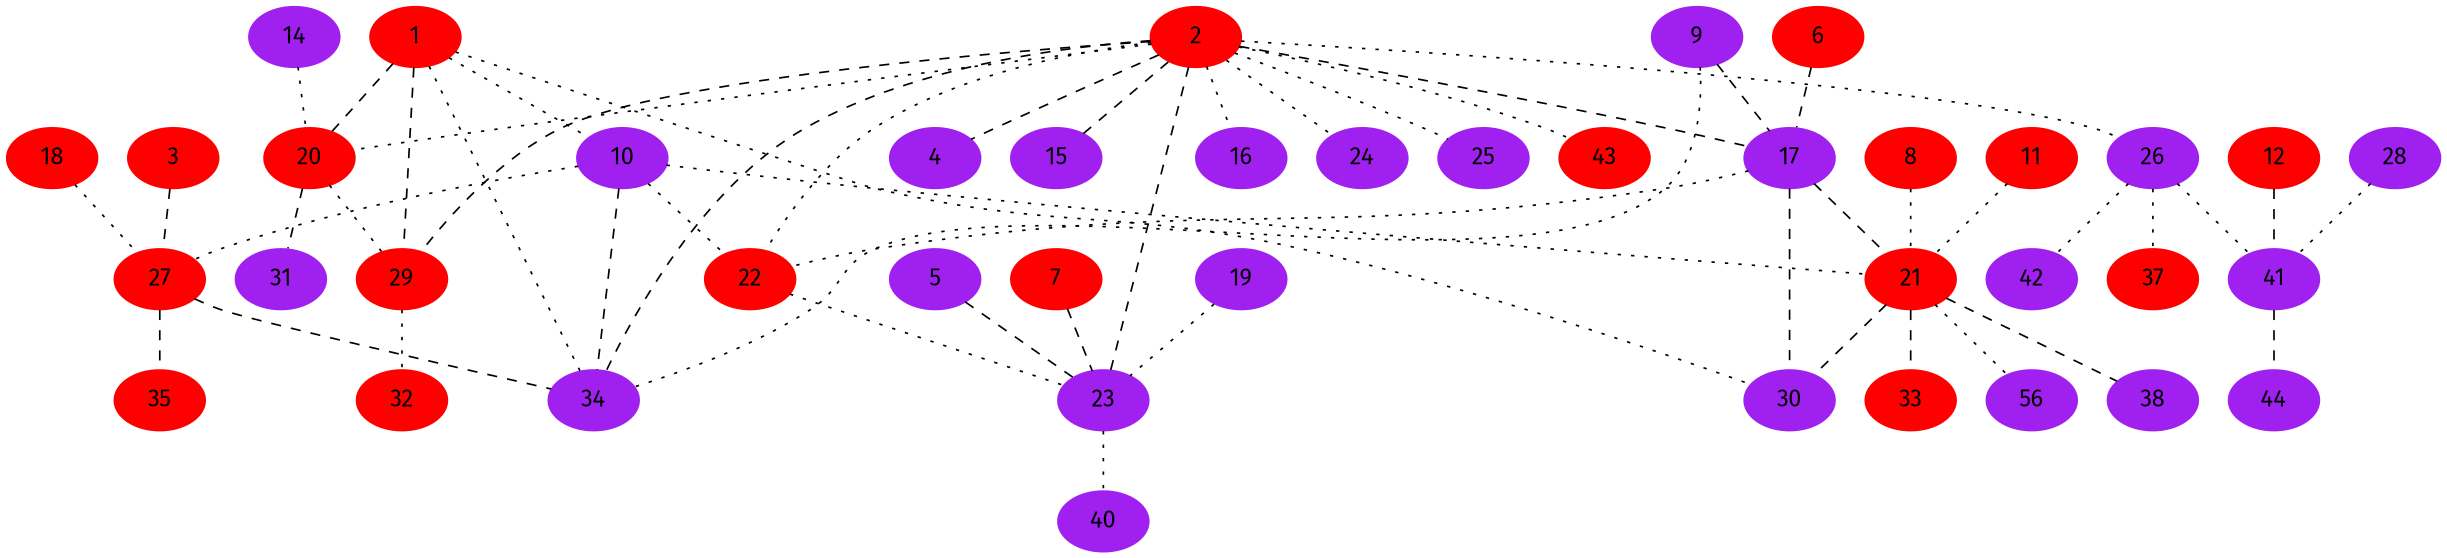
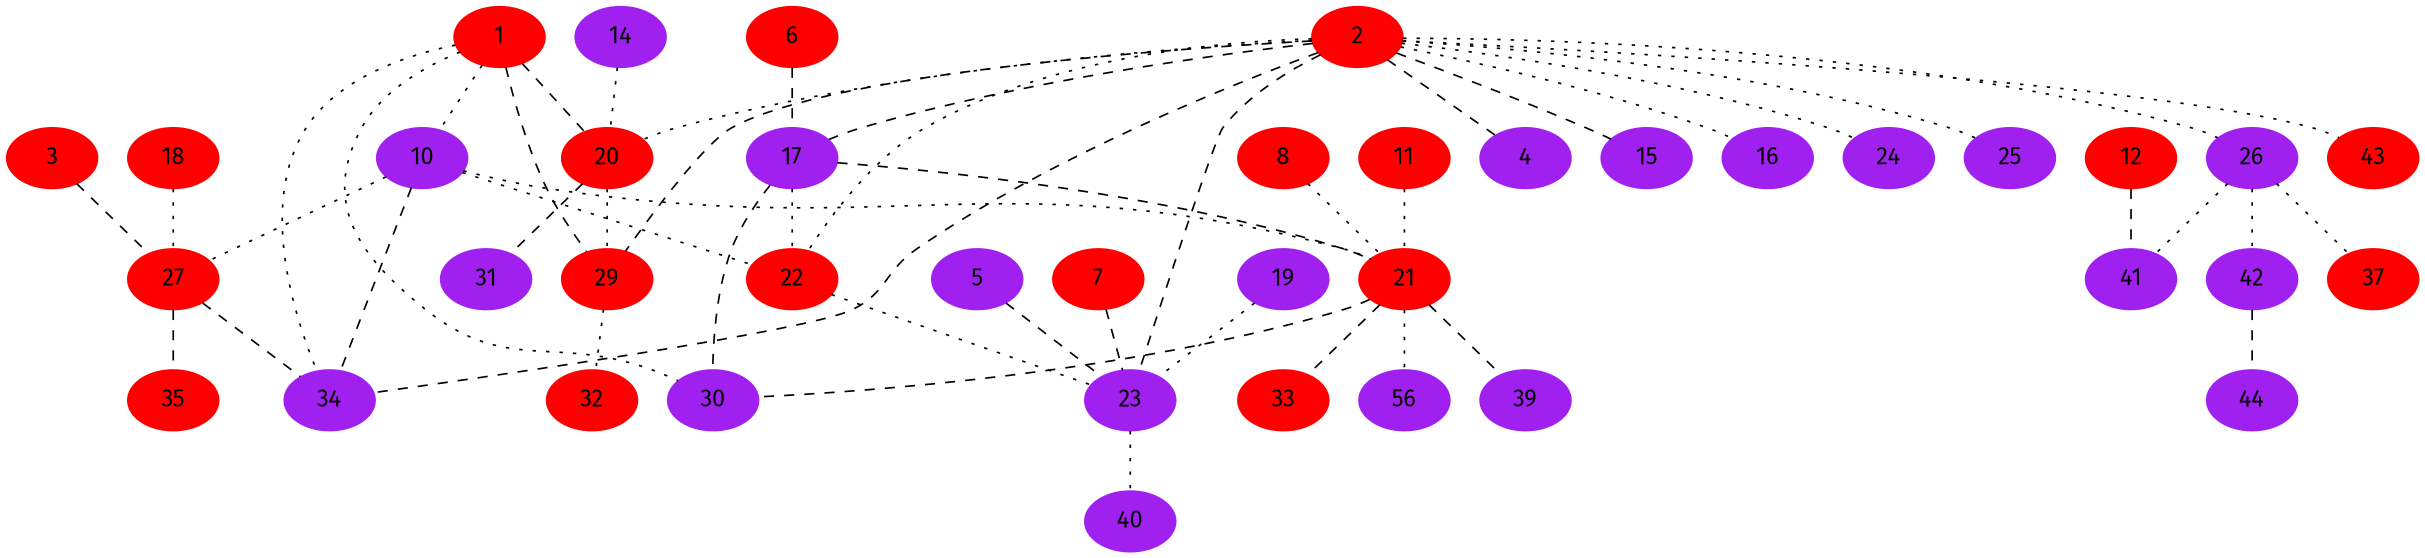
(1697, 37) -> none
(2395, 158) -> none
(2274, 340) -> (2252, 340)
(2153, 400) -> (1526, 400)
